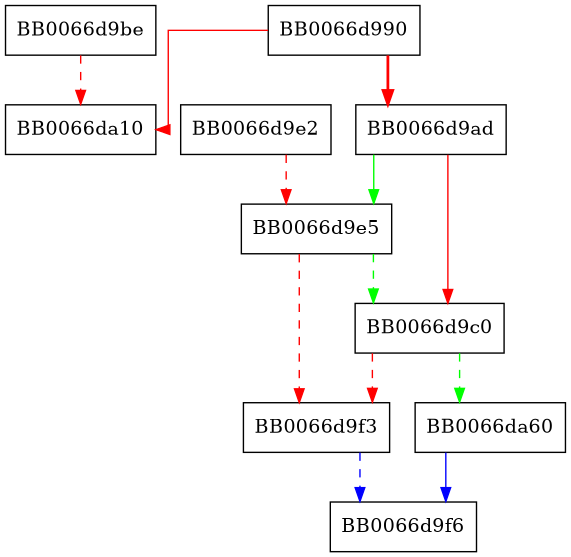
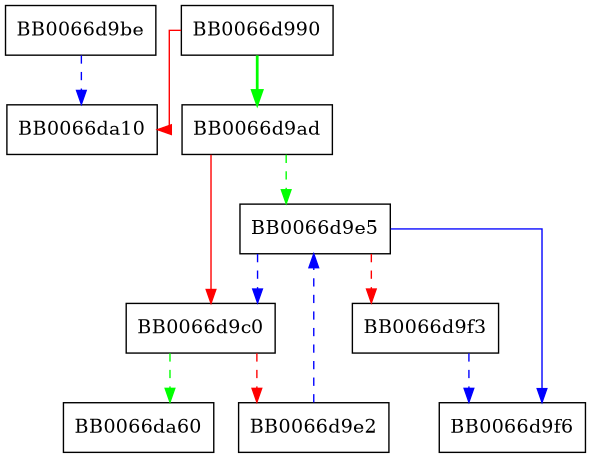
(81, 73) -> (81, 73)
(388, 73) -> (257, 73)
(286, 172) -> (314, 335)
(374, 172) -> (286, 172)
(373, 272) -> (258, 272)
(372, 371) -> (257, 371)
(446, 470) -> (542, 233)
